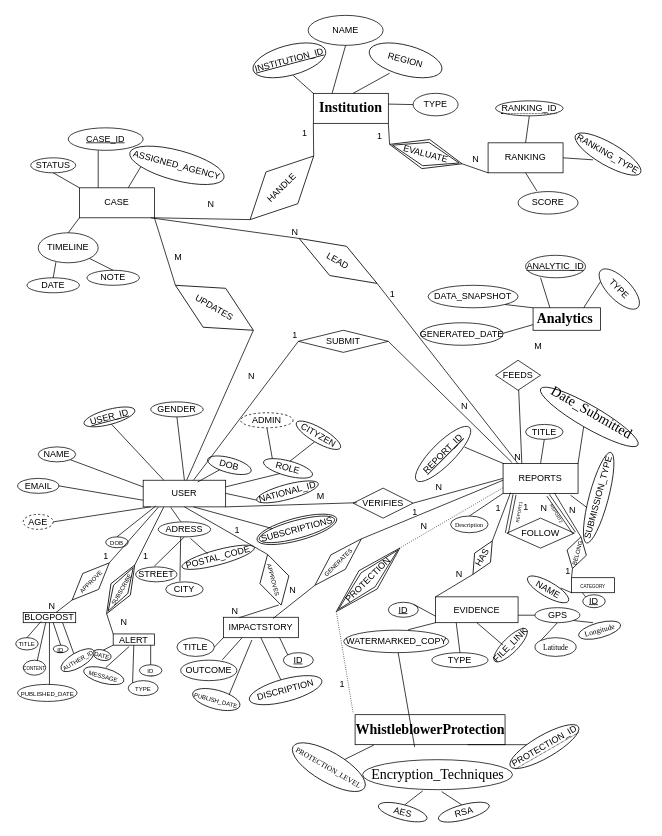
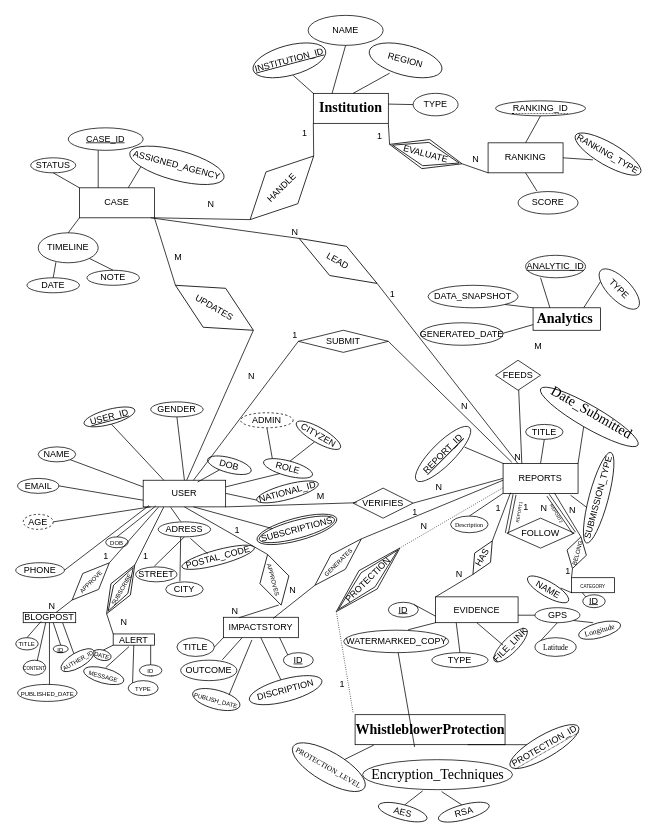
(529, 108) -> (540, 108)
none -> (106, 538)
none -> (40, 570)
